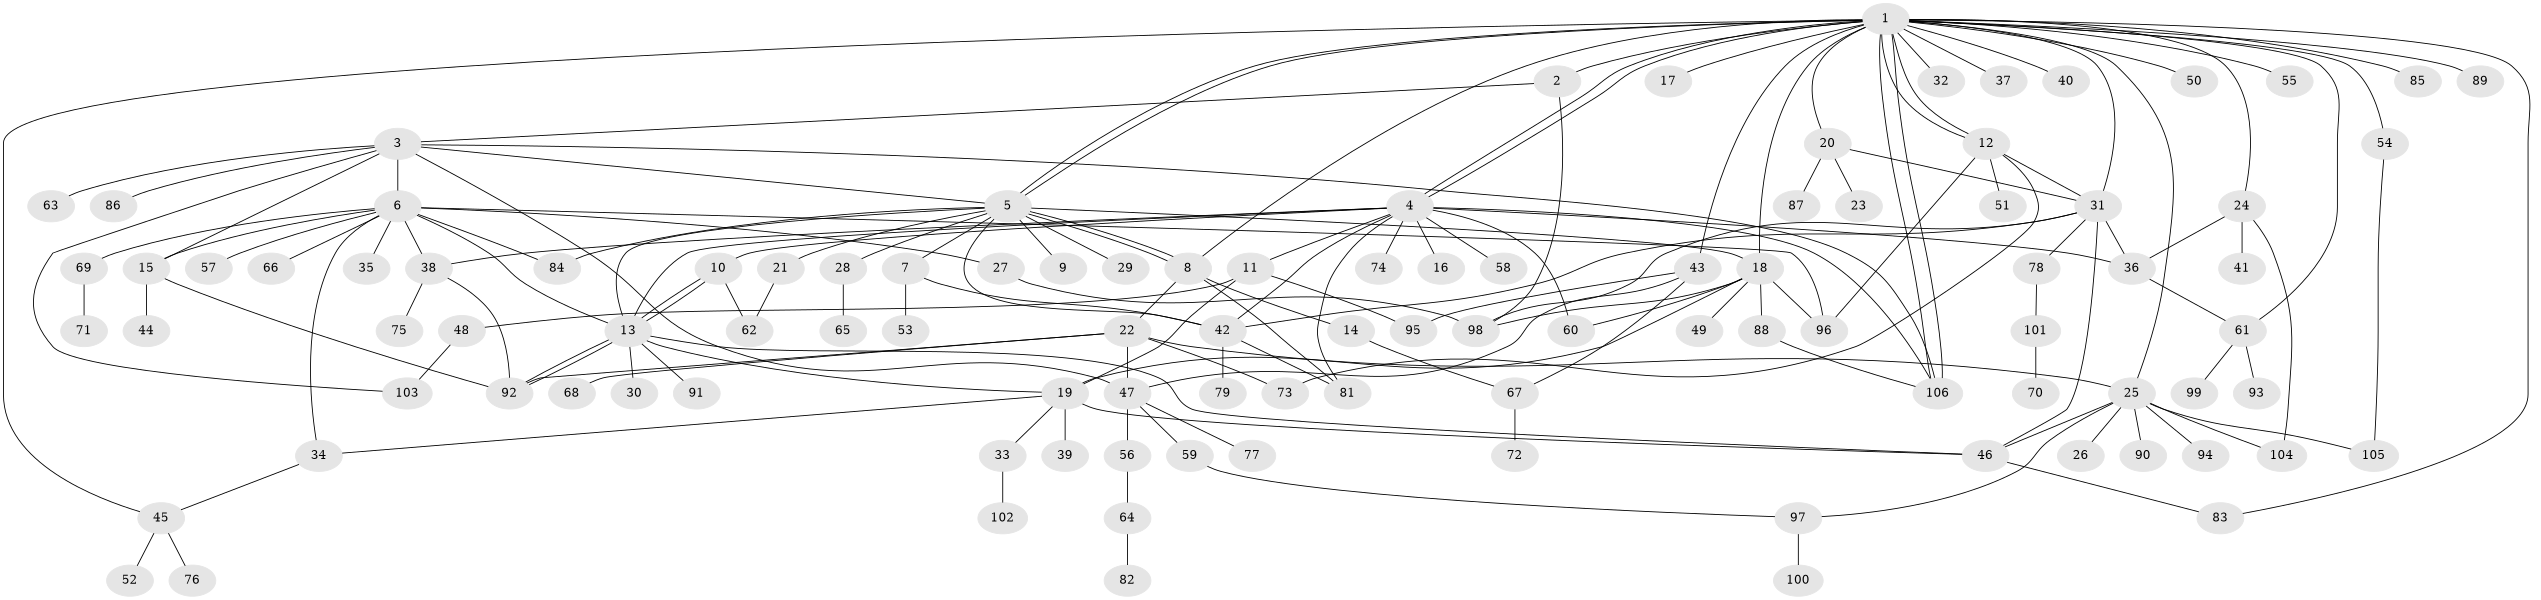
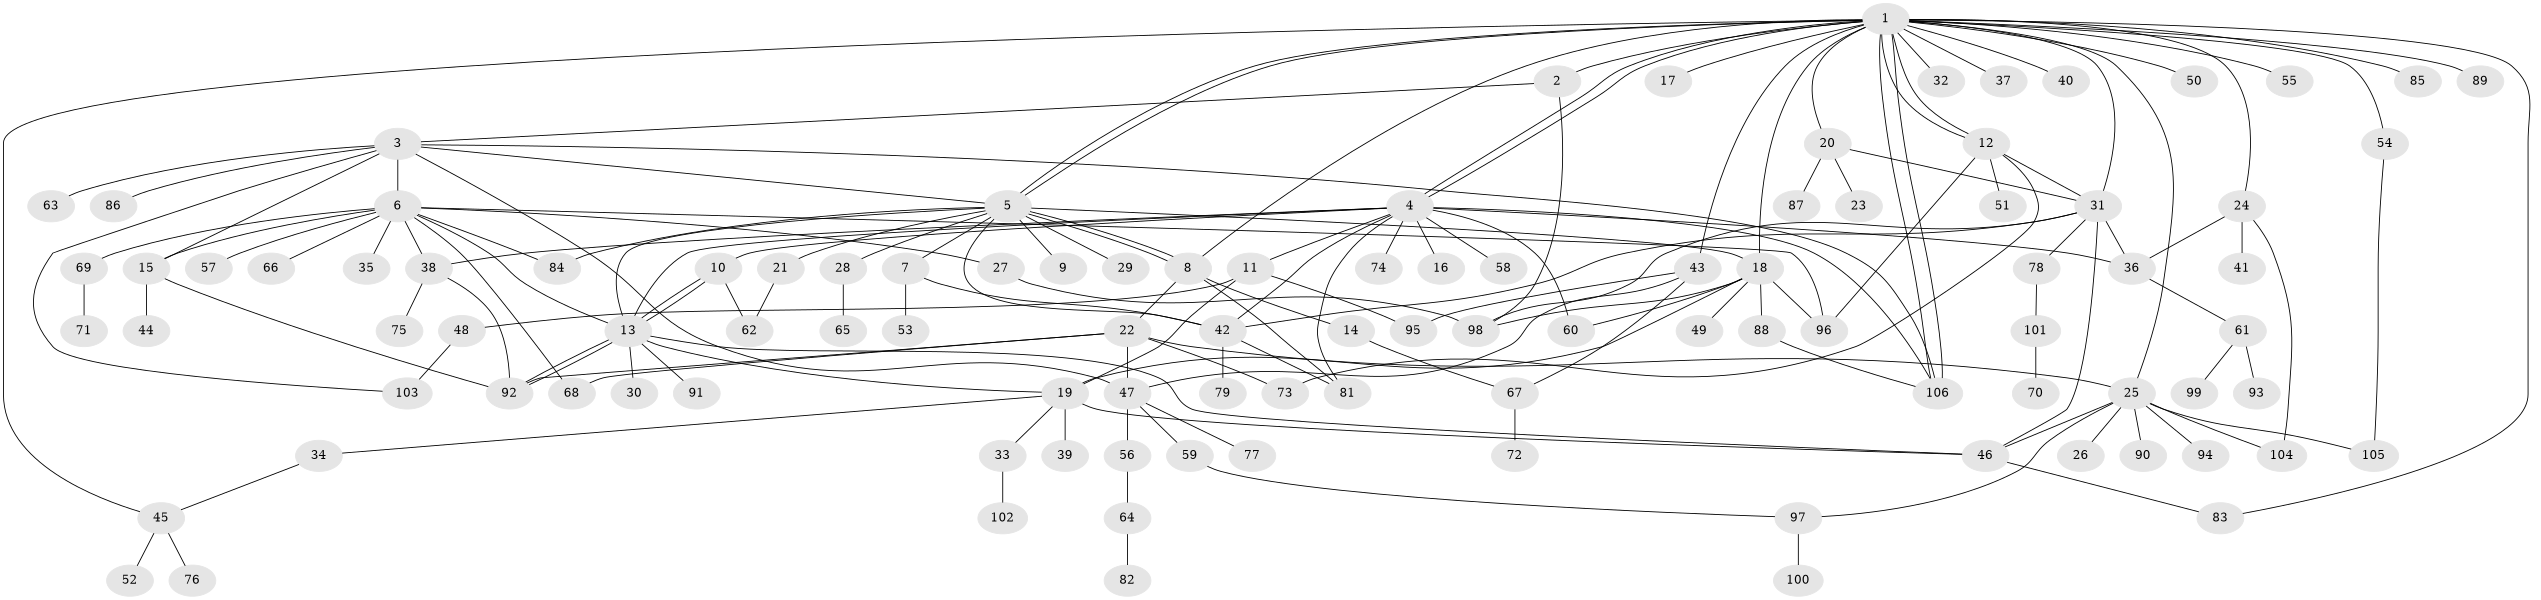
(2311, 62) -> none
(315, 316) -> (495, 292)
